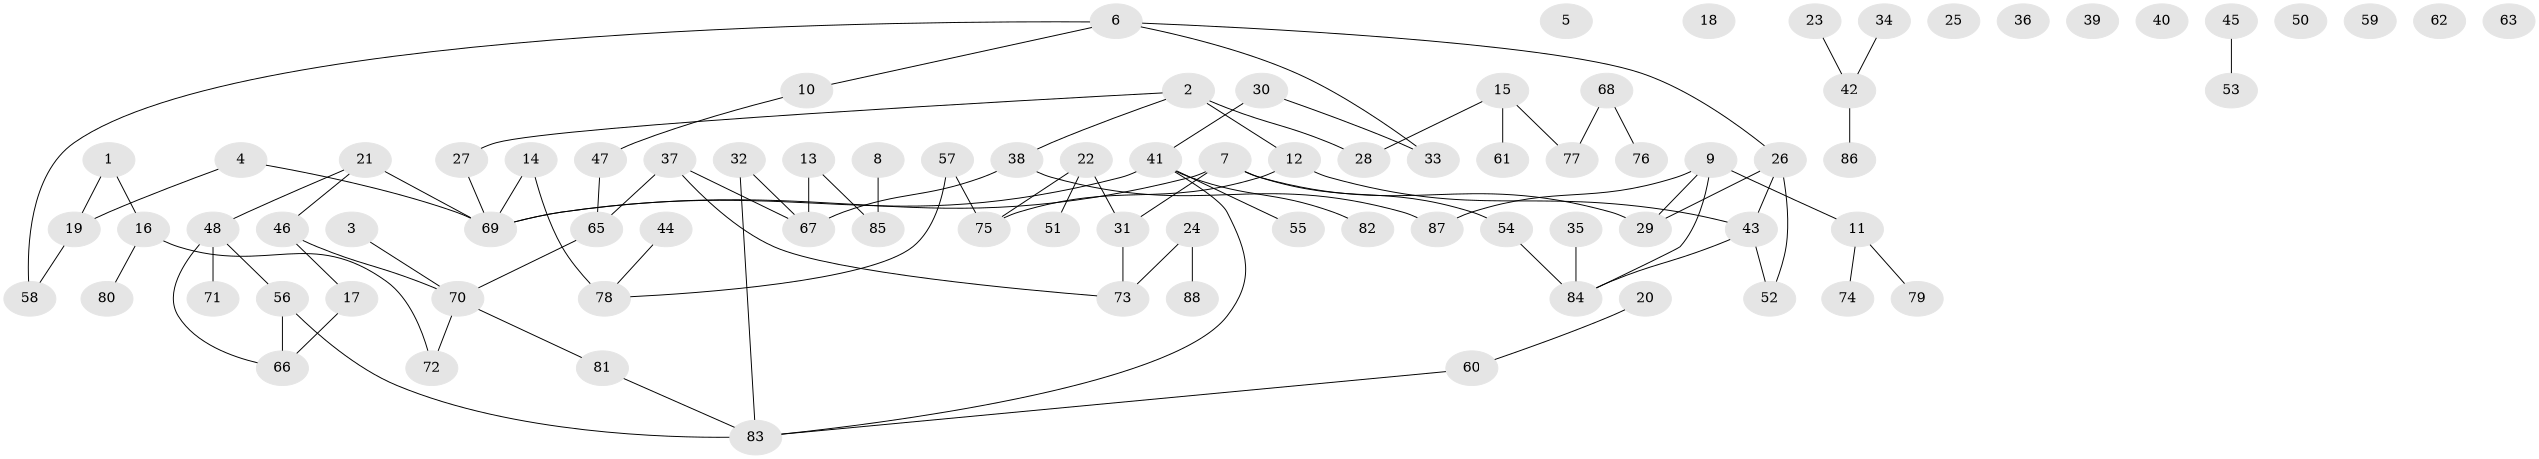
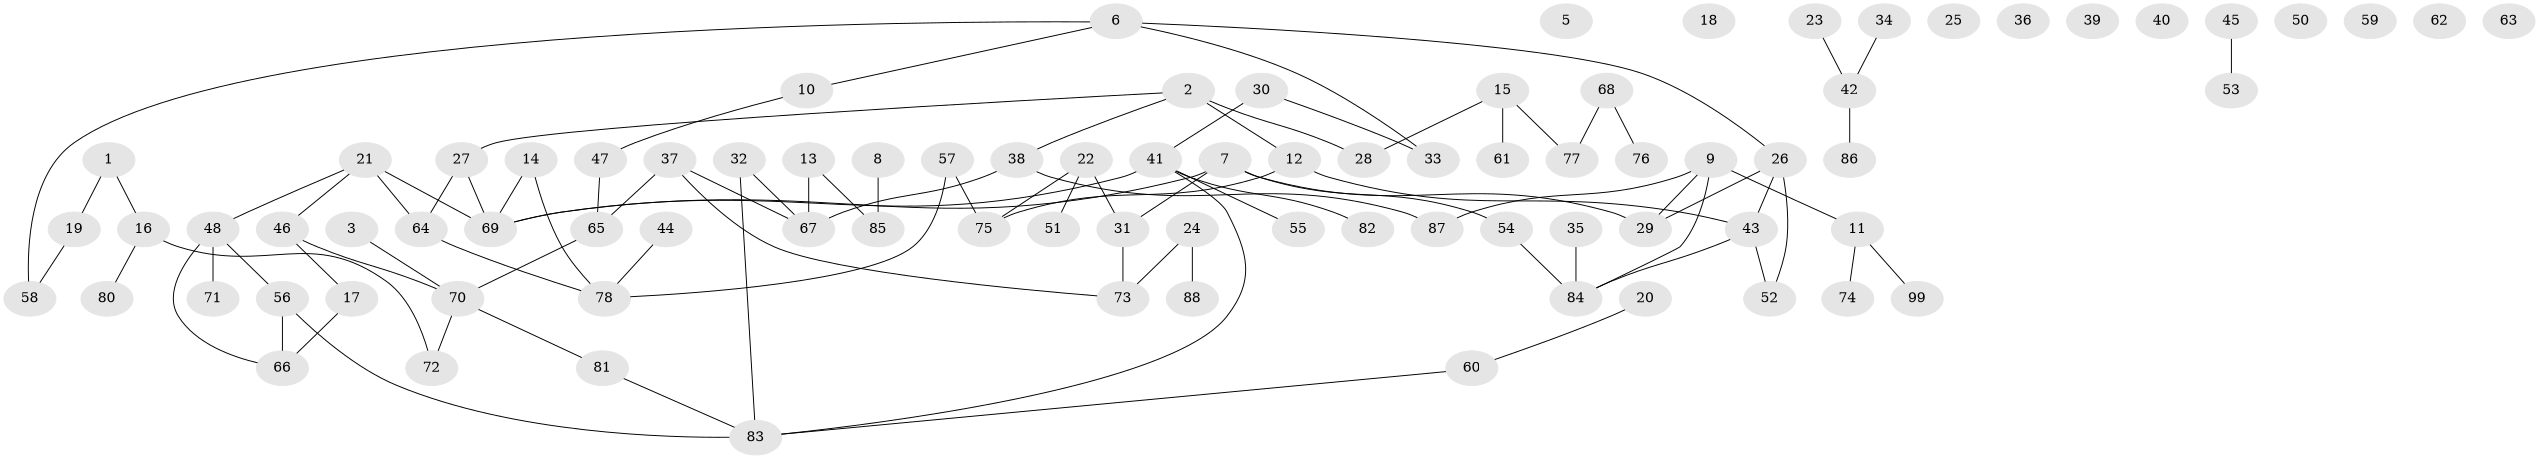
(241, 160) -> none
none -> (421, 229)
(1917, 299) -> (1917, 299)
